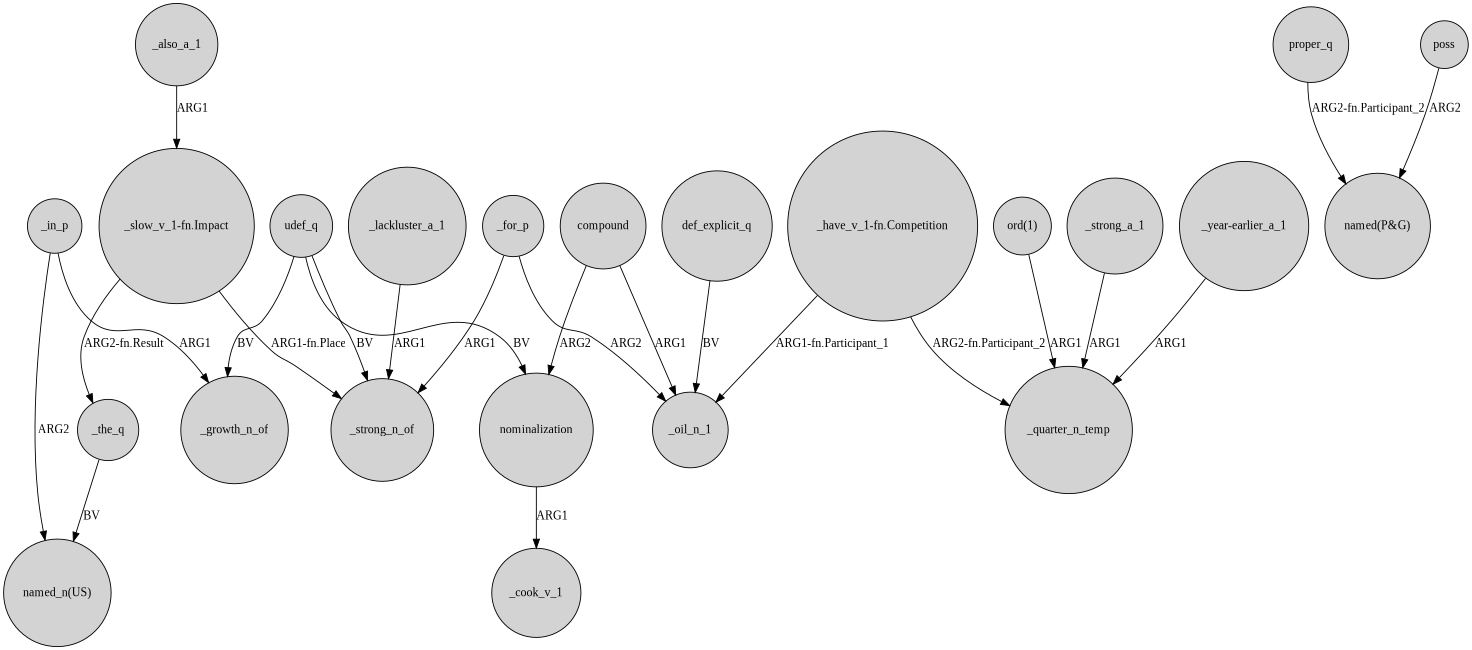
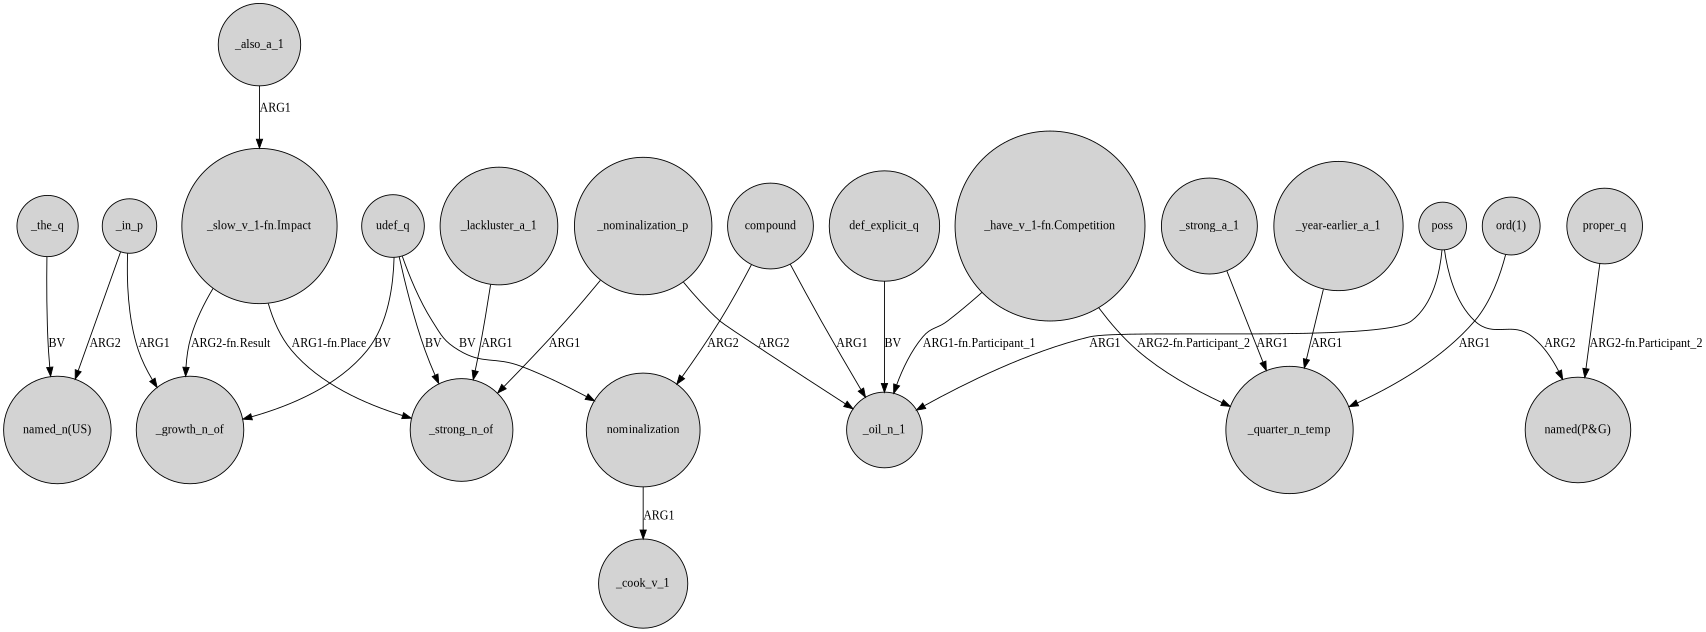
(513, 226) -> (643, 226)
(86, 333) -> (195, 326)
none -> (1201, 334)
